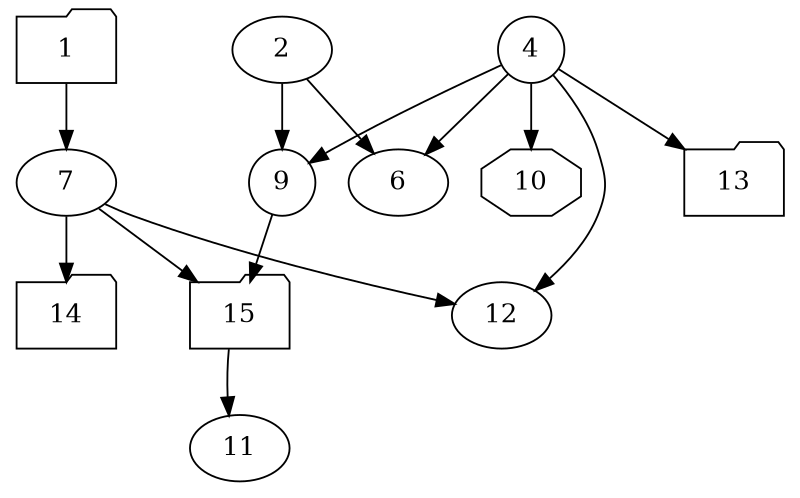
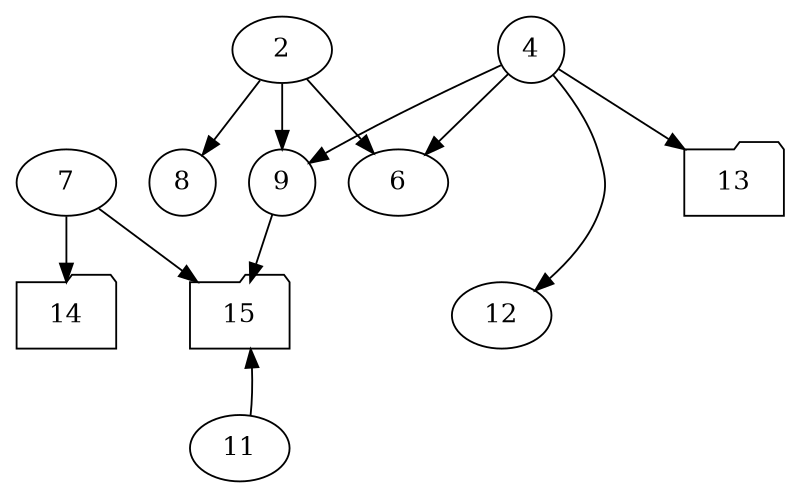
(66, 50) -> none
none -> (183, 183)
(531, 183) -> none
(277, 261) -> none
(227, 373) -> (252, 392)
